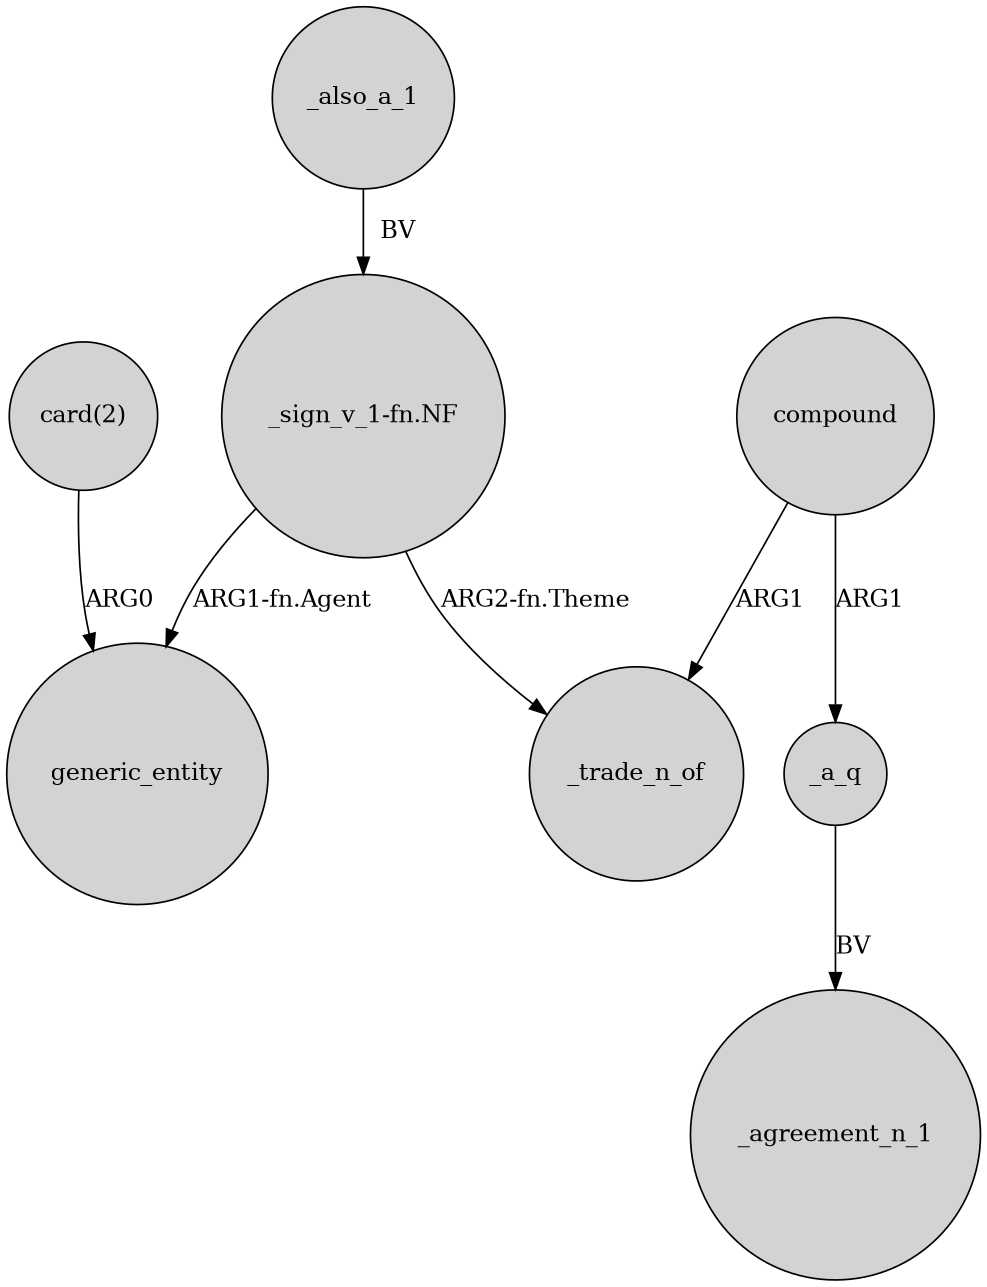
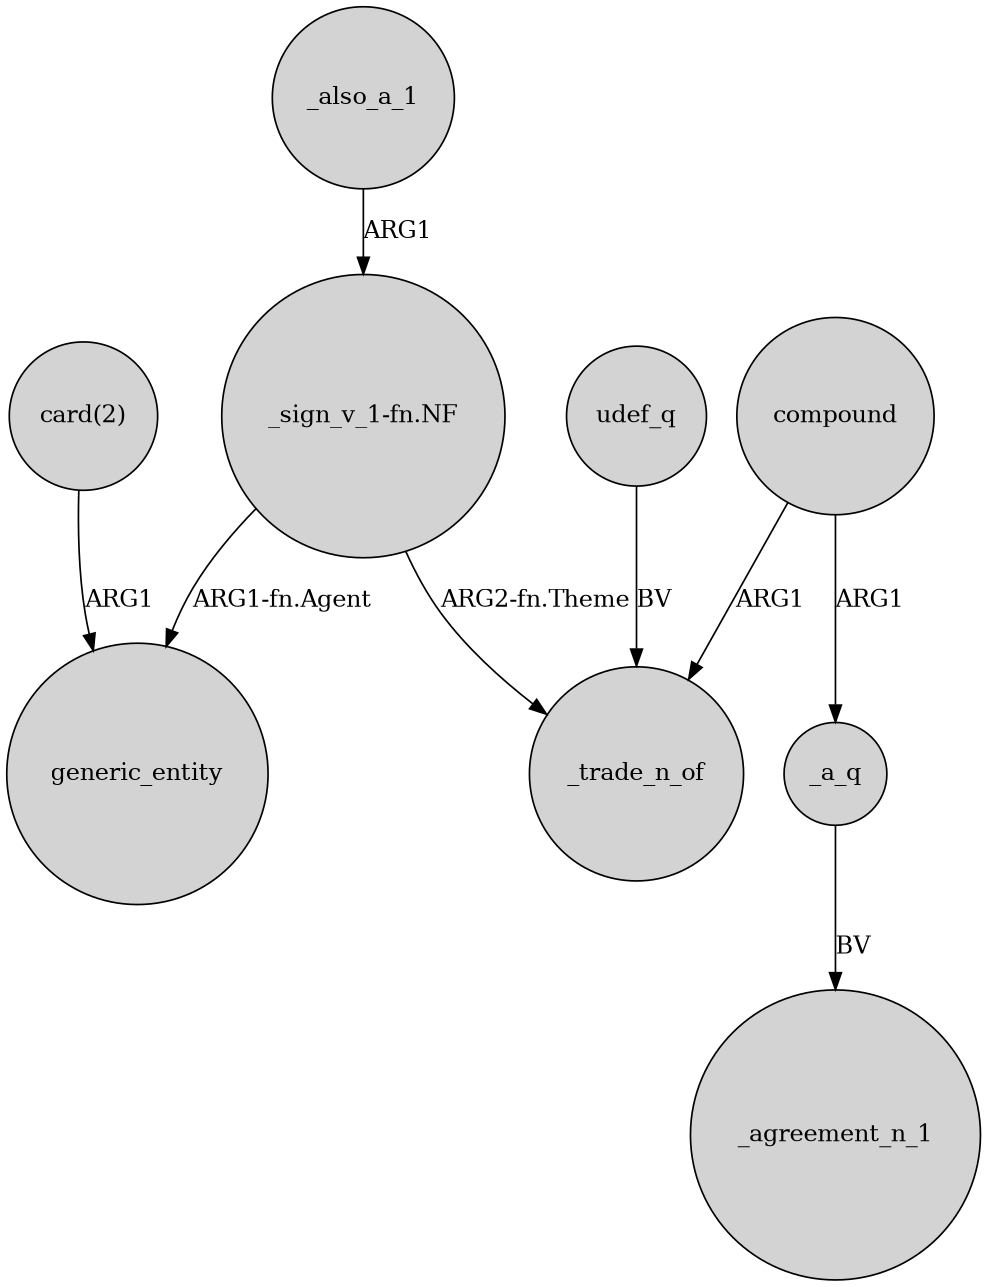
(398, 232) -> (398, 232)
none -> (637, 416)
(120, 600) -> (120, 600)
